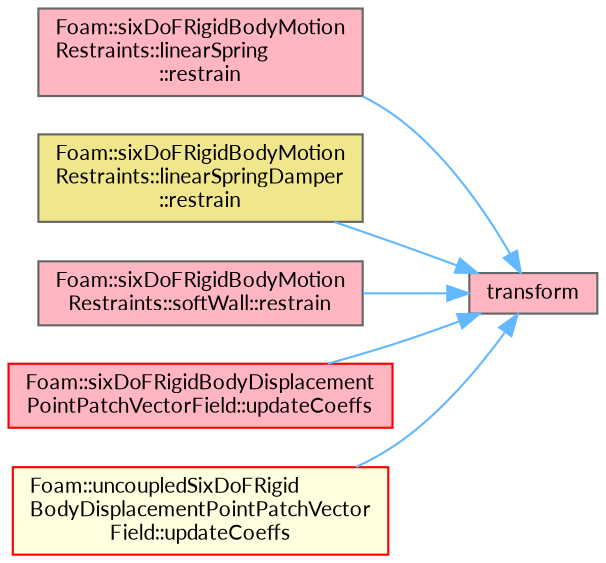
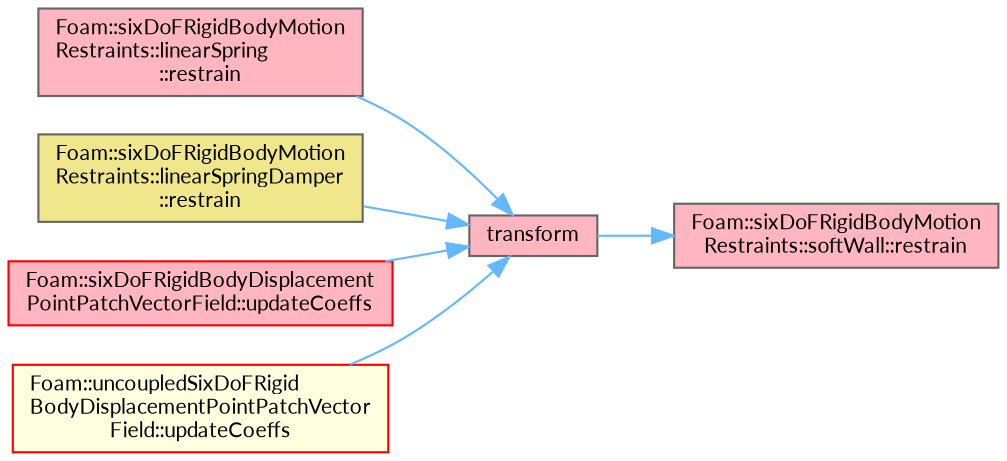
(405, 293) -> (625, 236)
